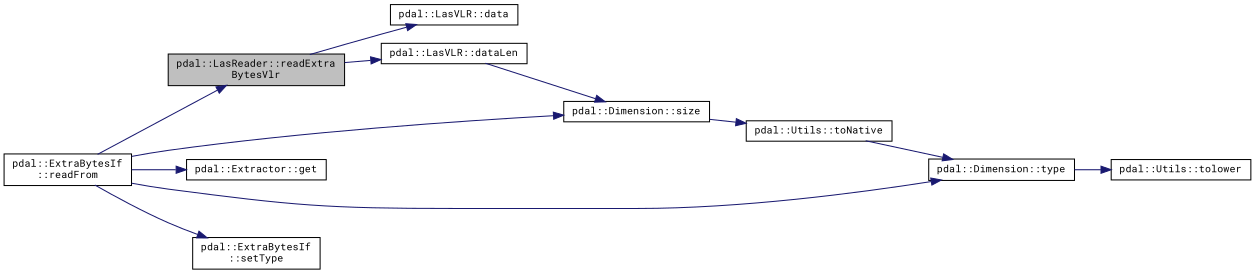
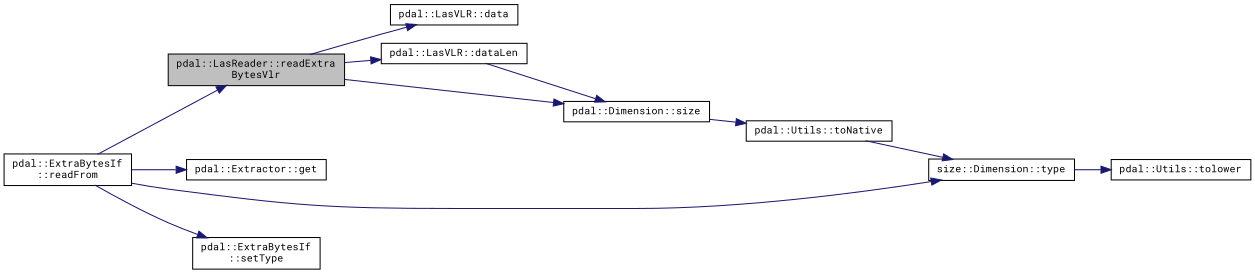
(342, 131) -> (449, 91)
(1002, 170) -> (1002, 170)
